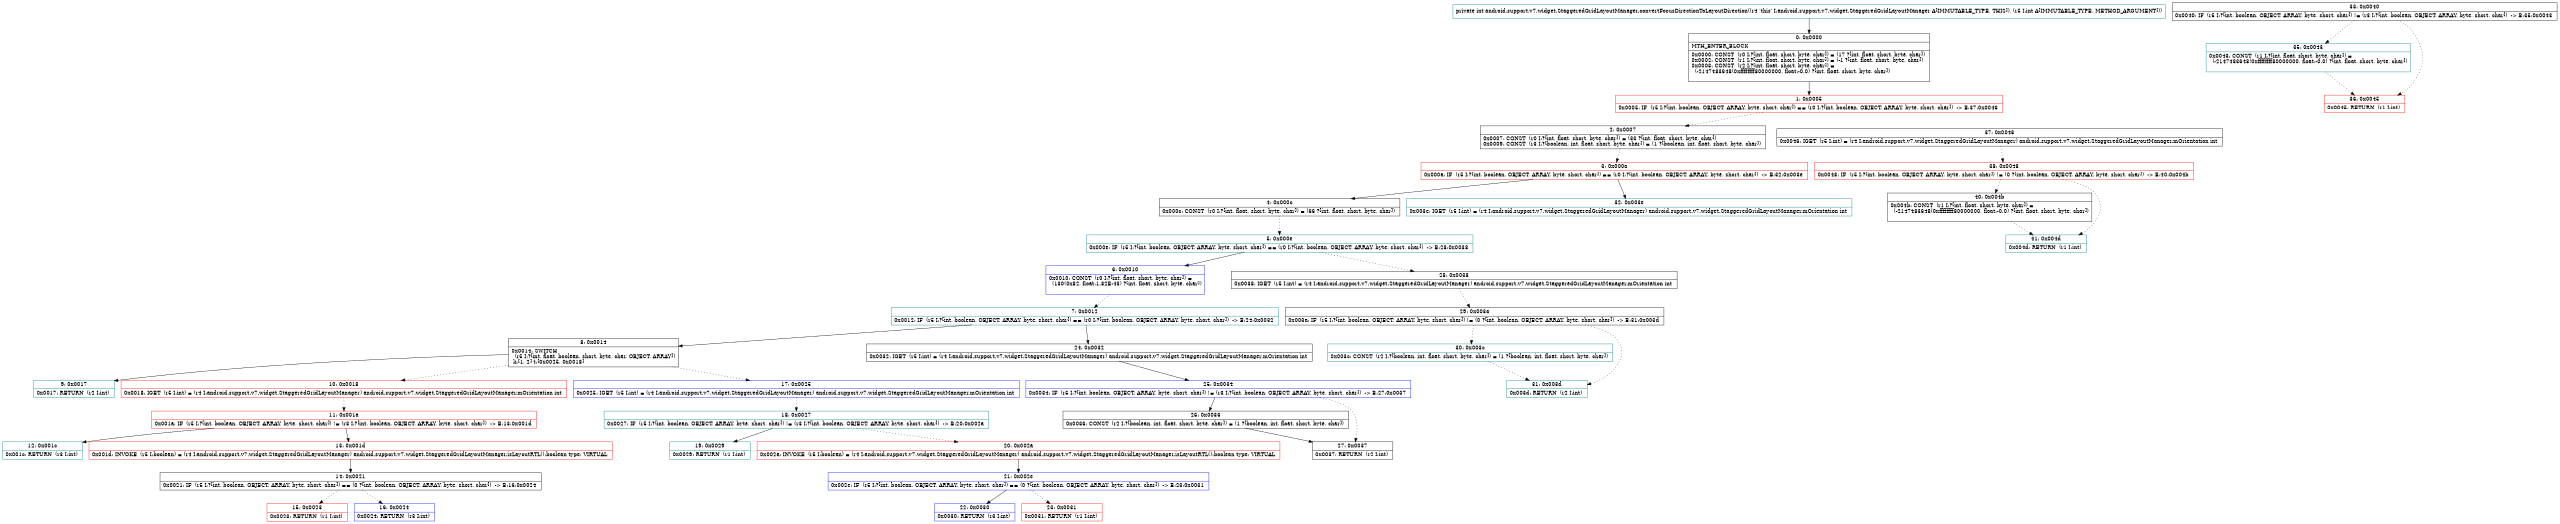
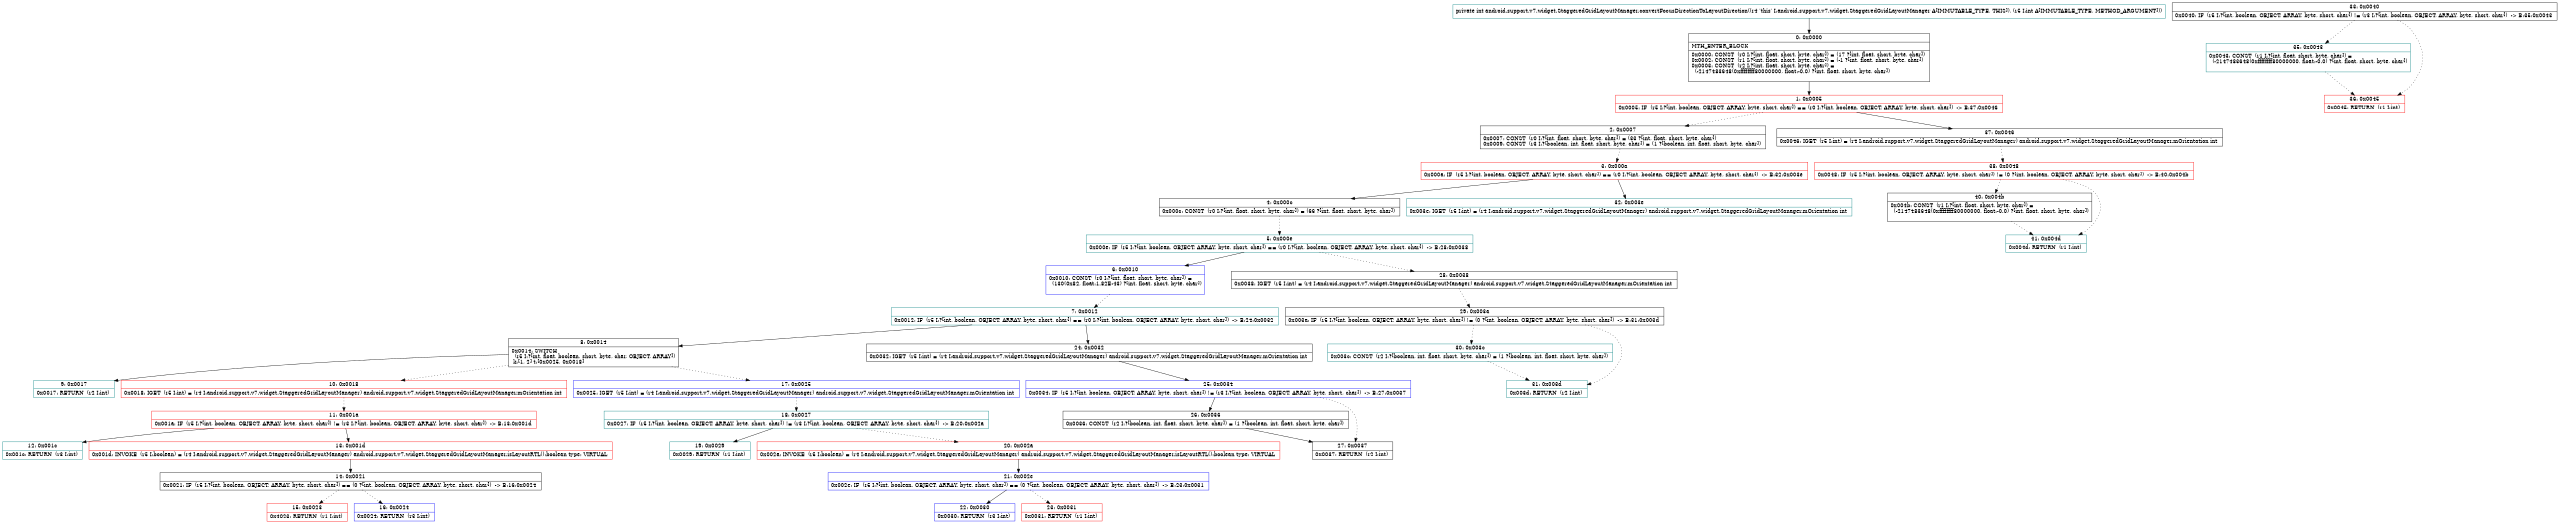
none -> (1903, 120)
(307, 517) -> (307, 517)
